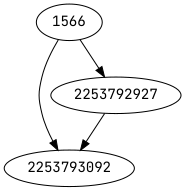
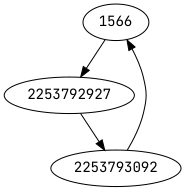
(39, 90) -> (146, 100)
